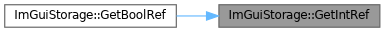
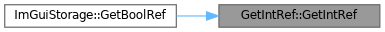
(299, 16) -> (299, 16)
